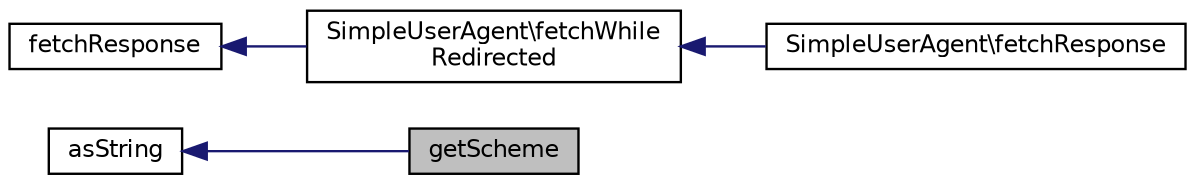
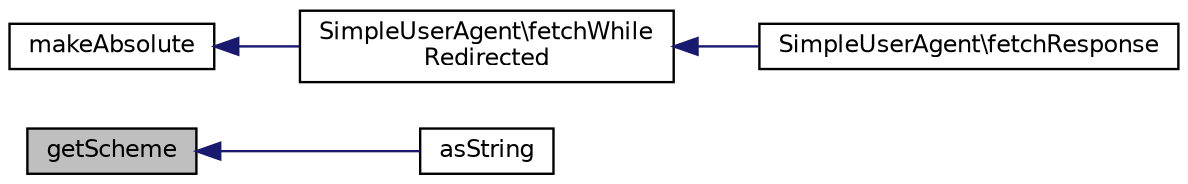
(115, 46) -> (112, 46)
(308, 151) -> (320, 151)
